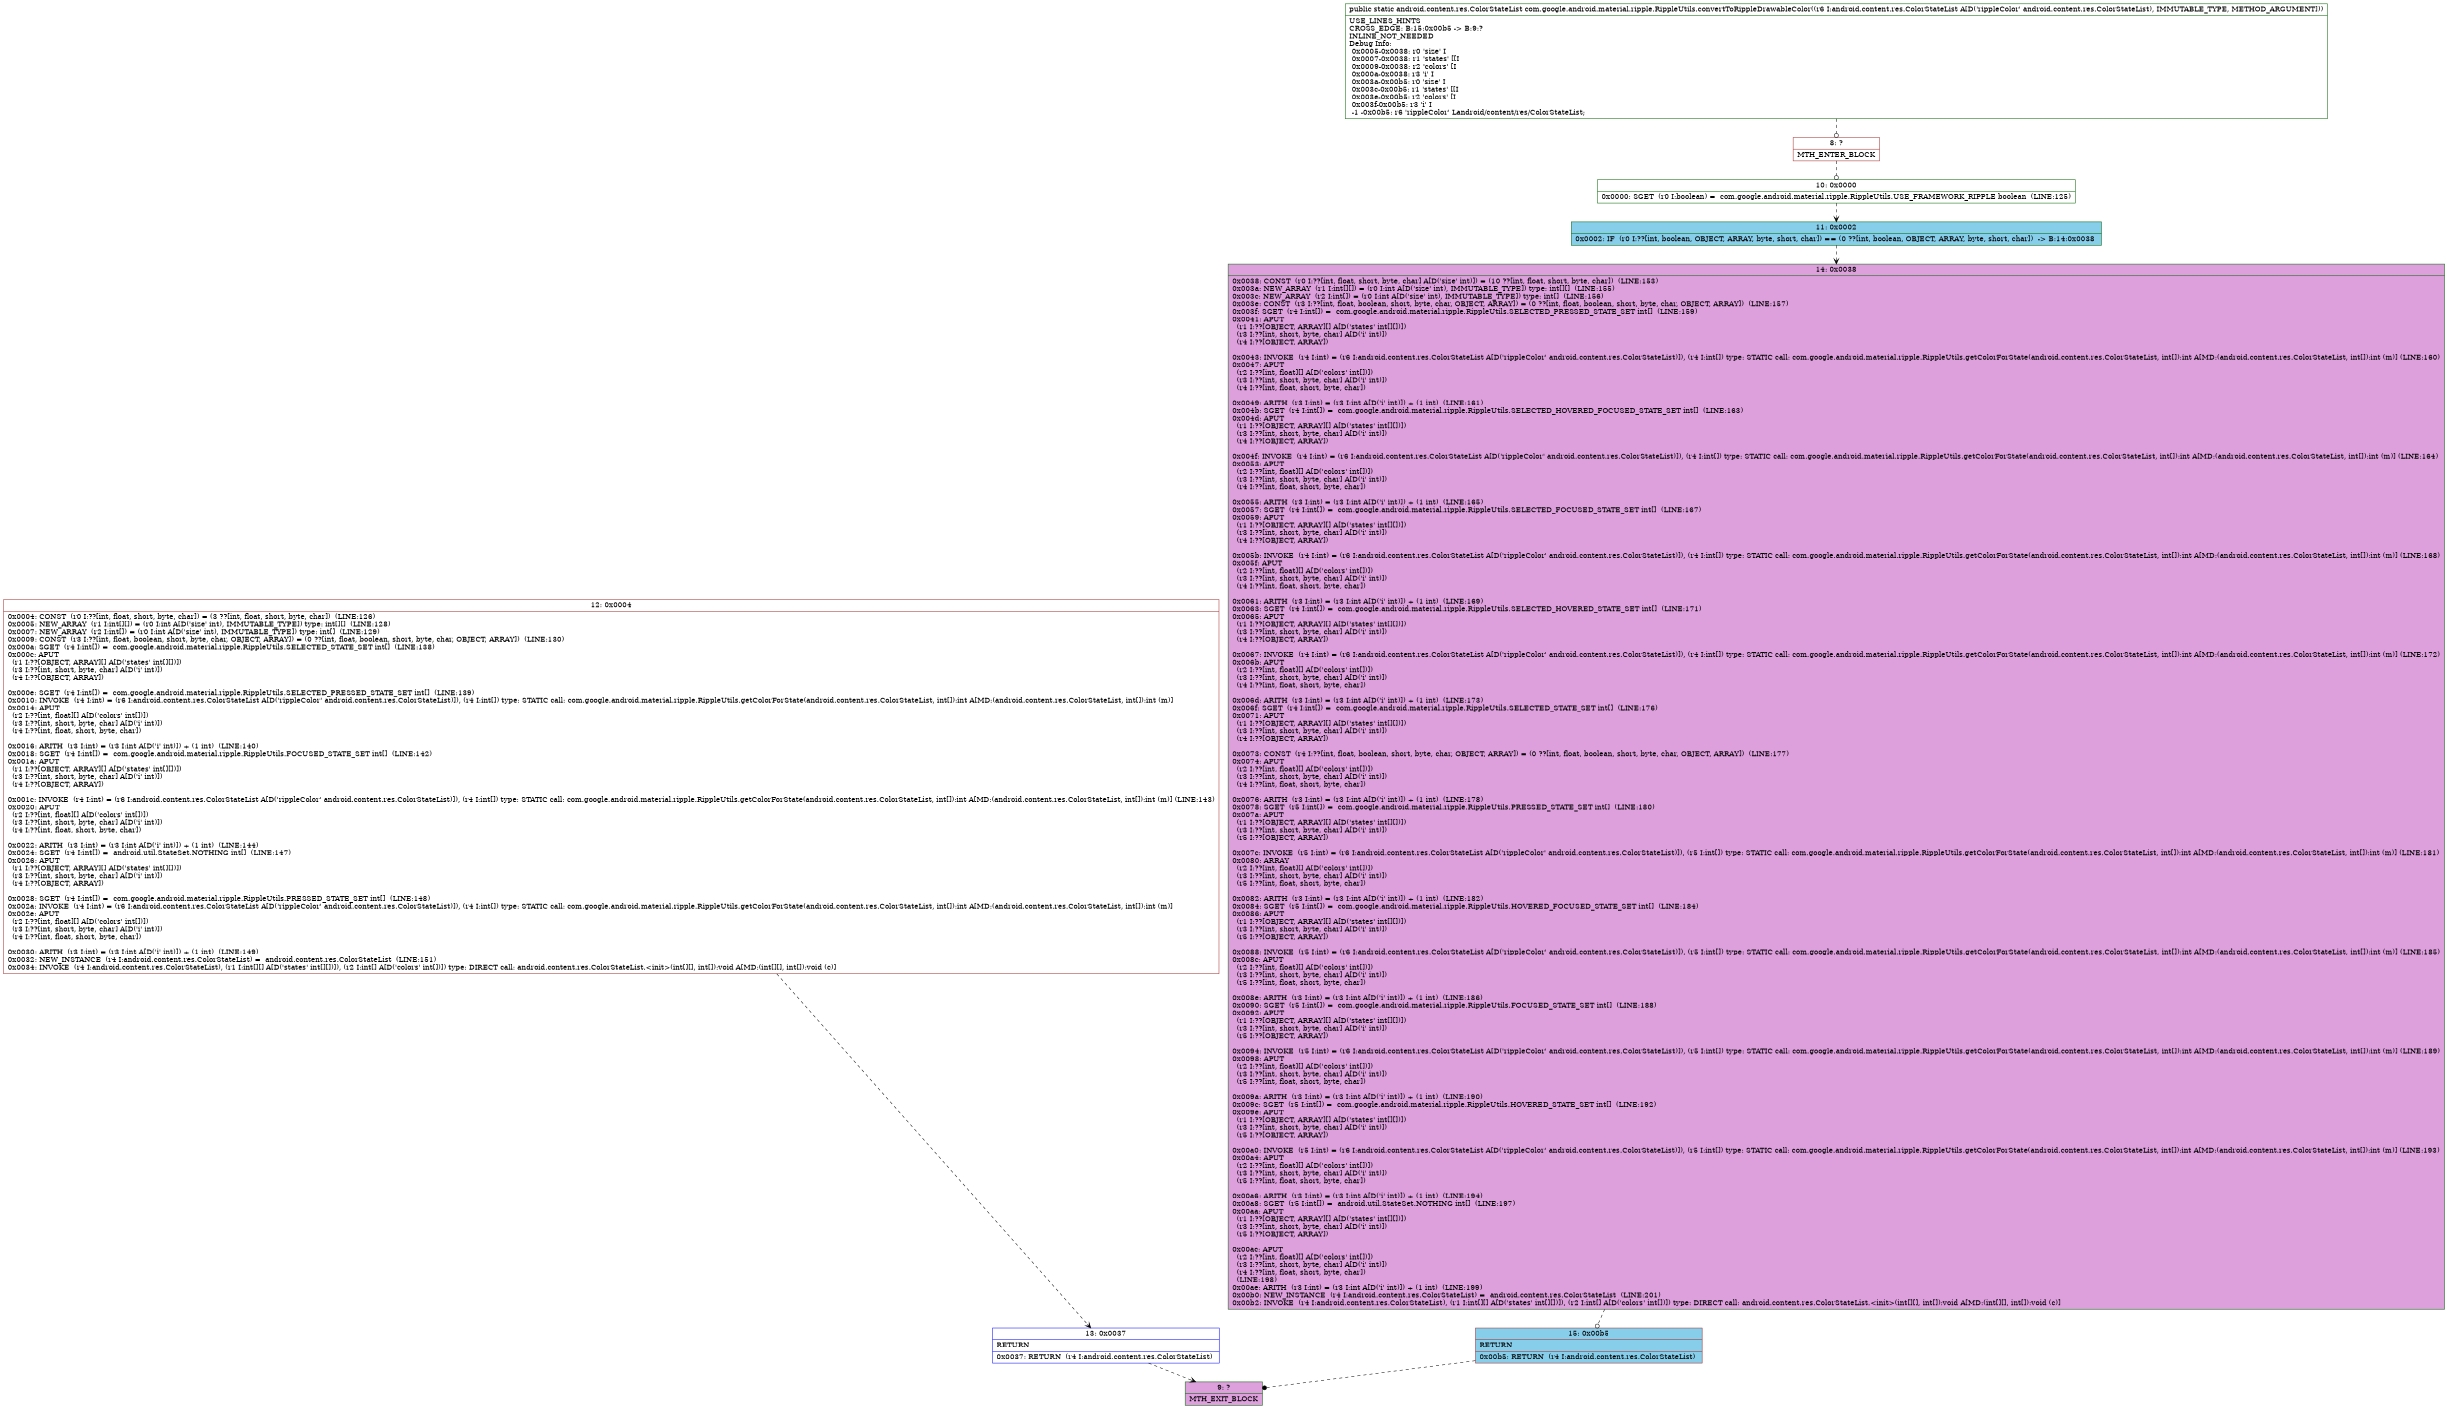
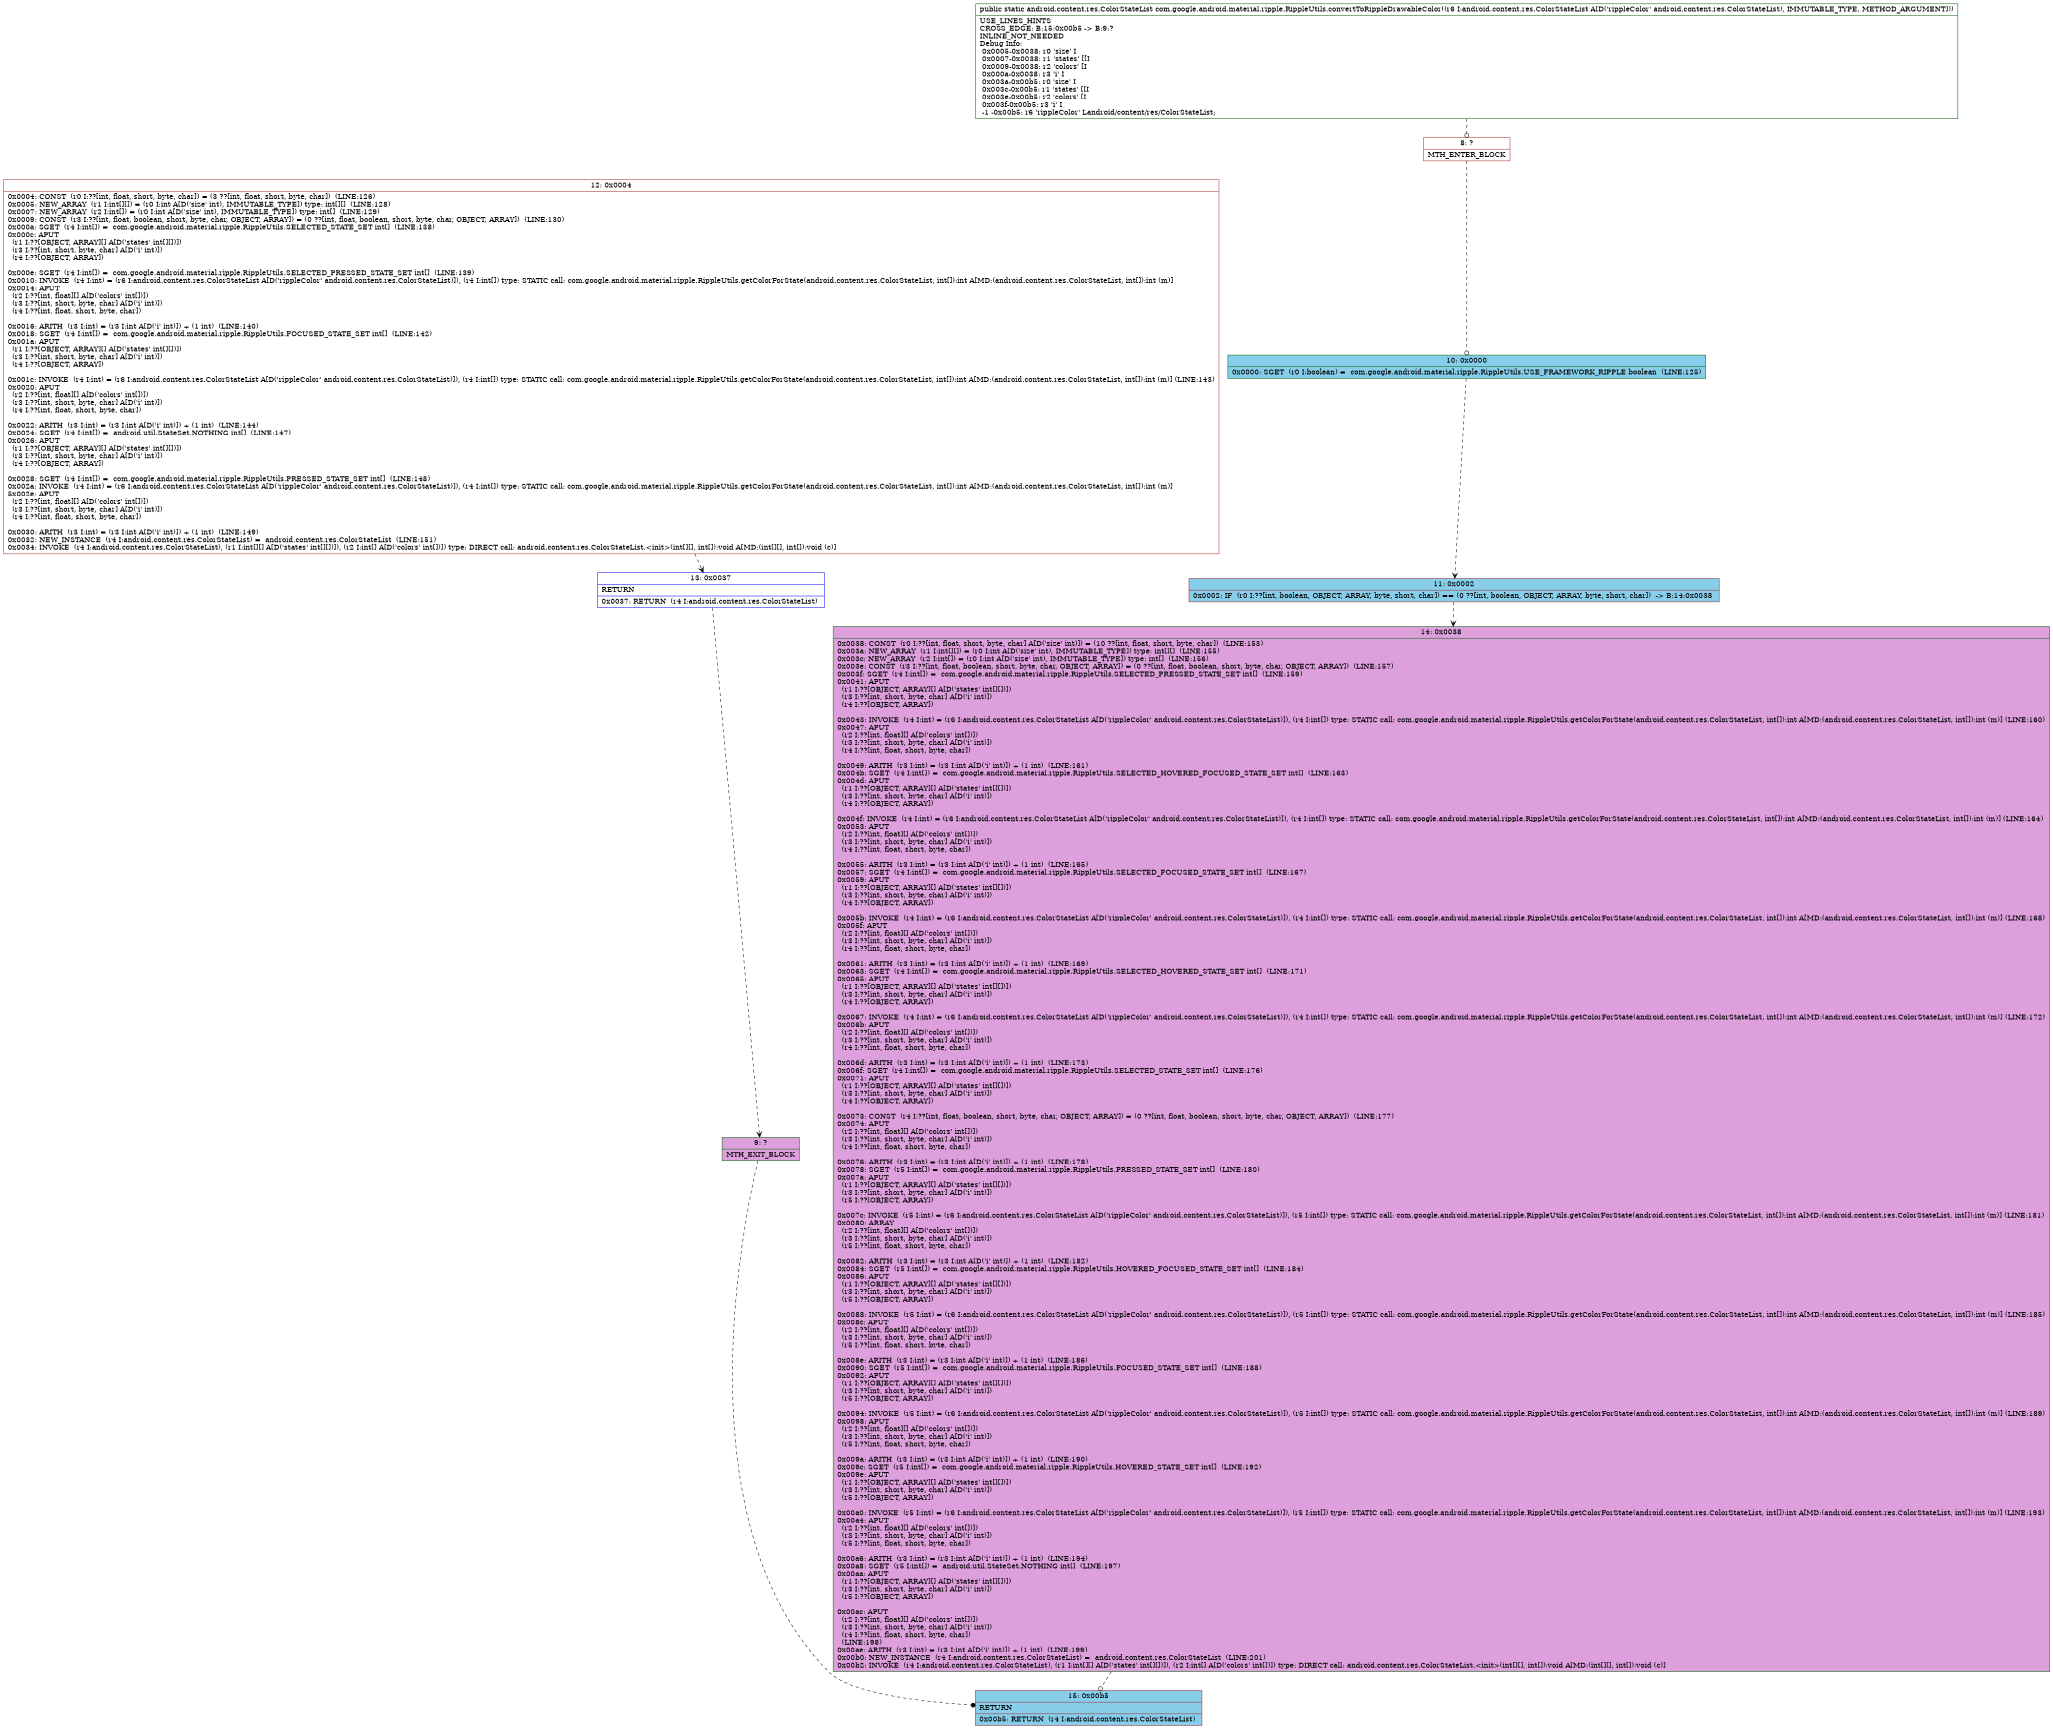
(1836, 191) -> (1467, 367)
(1836, 234) -> (1454, 590)
(36, 914) -> (36, 494)
(1371, 1374) -> (746, 1500)
